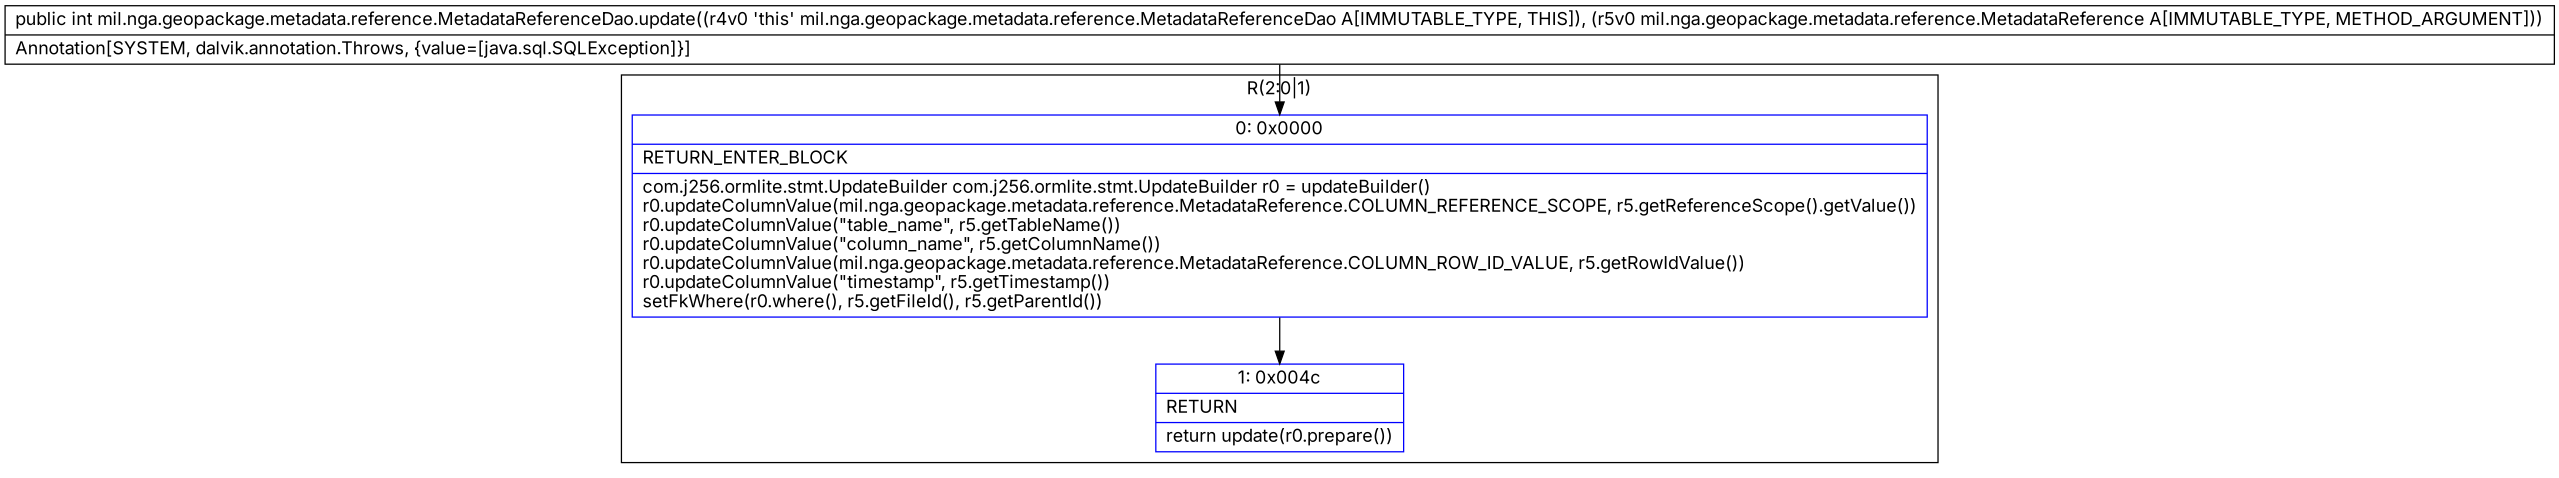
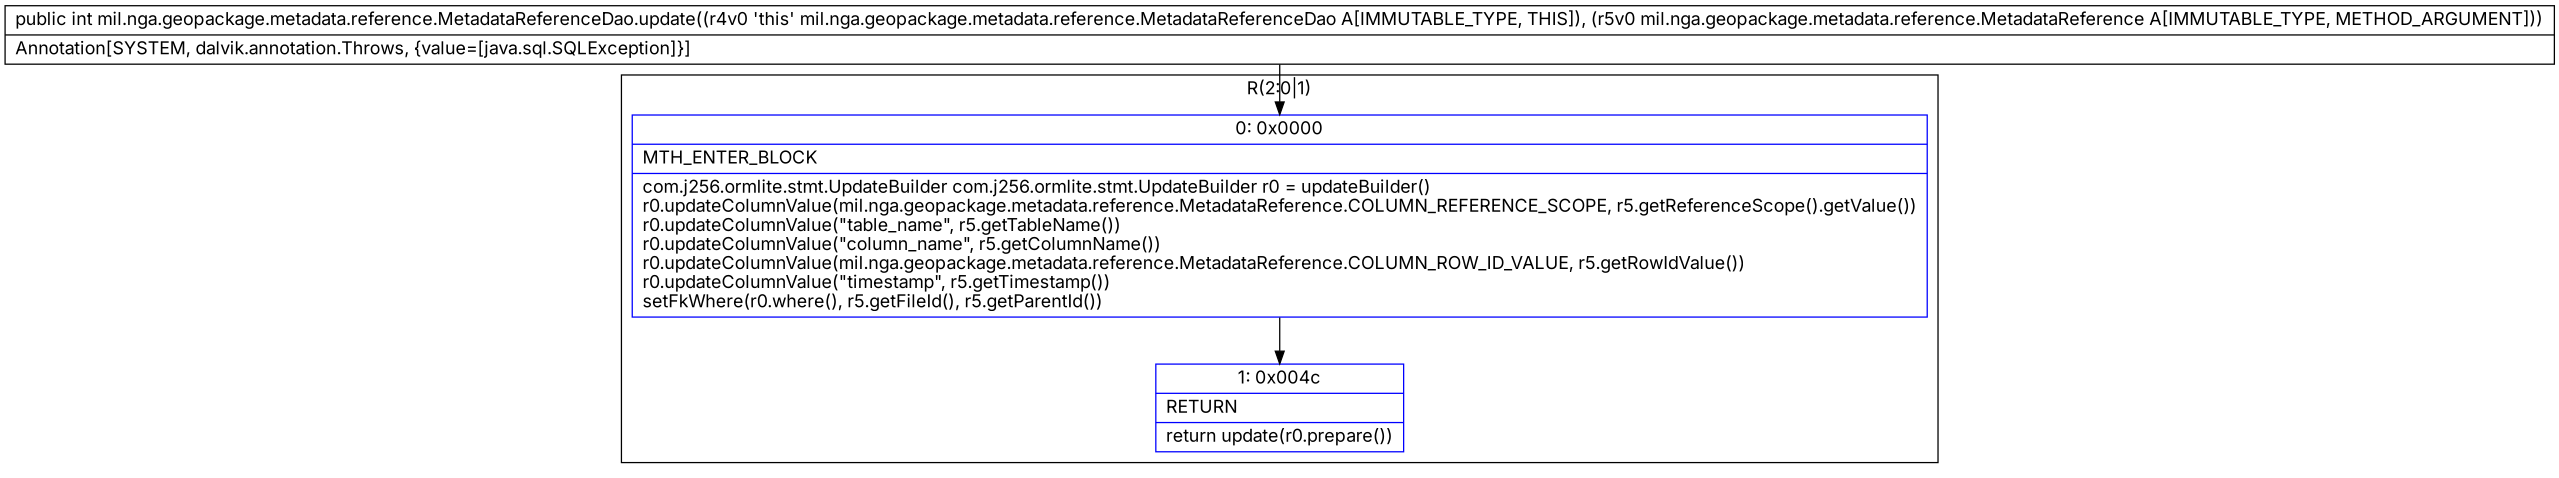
(746, 158) -> (731, 158)
